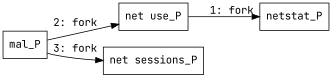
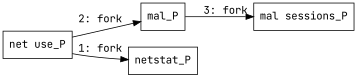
(79, 33) -> (103, 30)
(153, 61) -> (304, 17)
